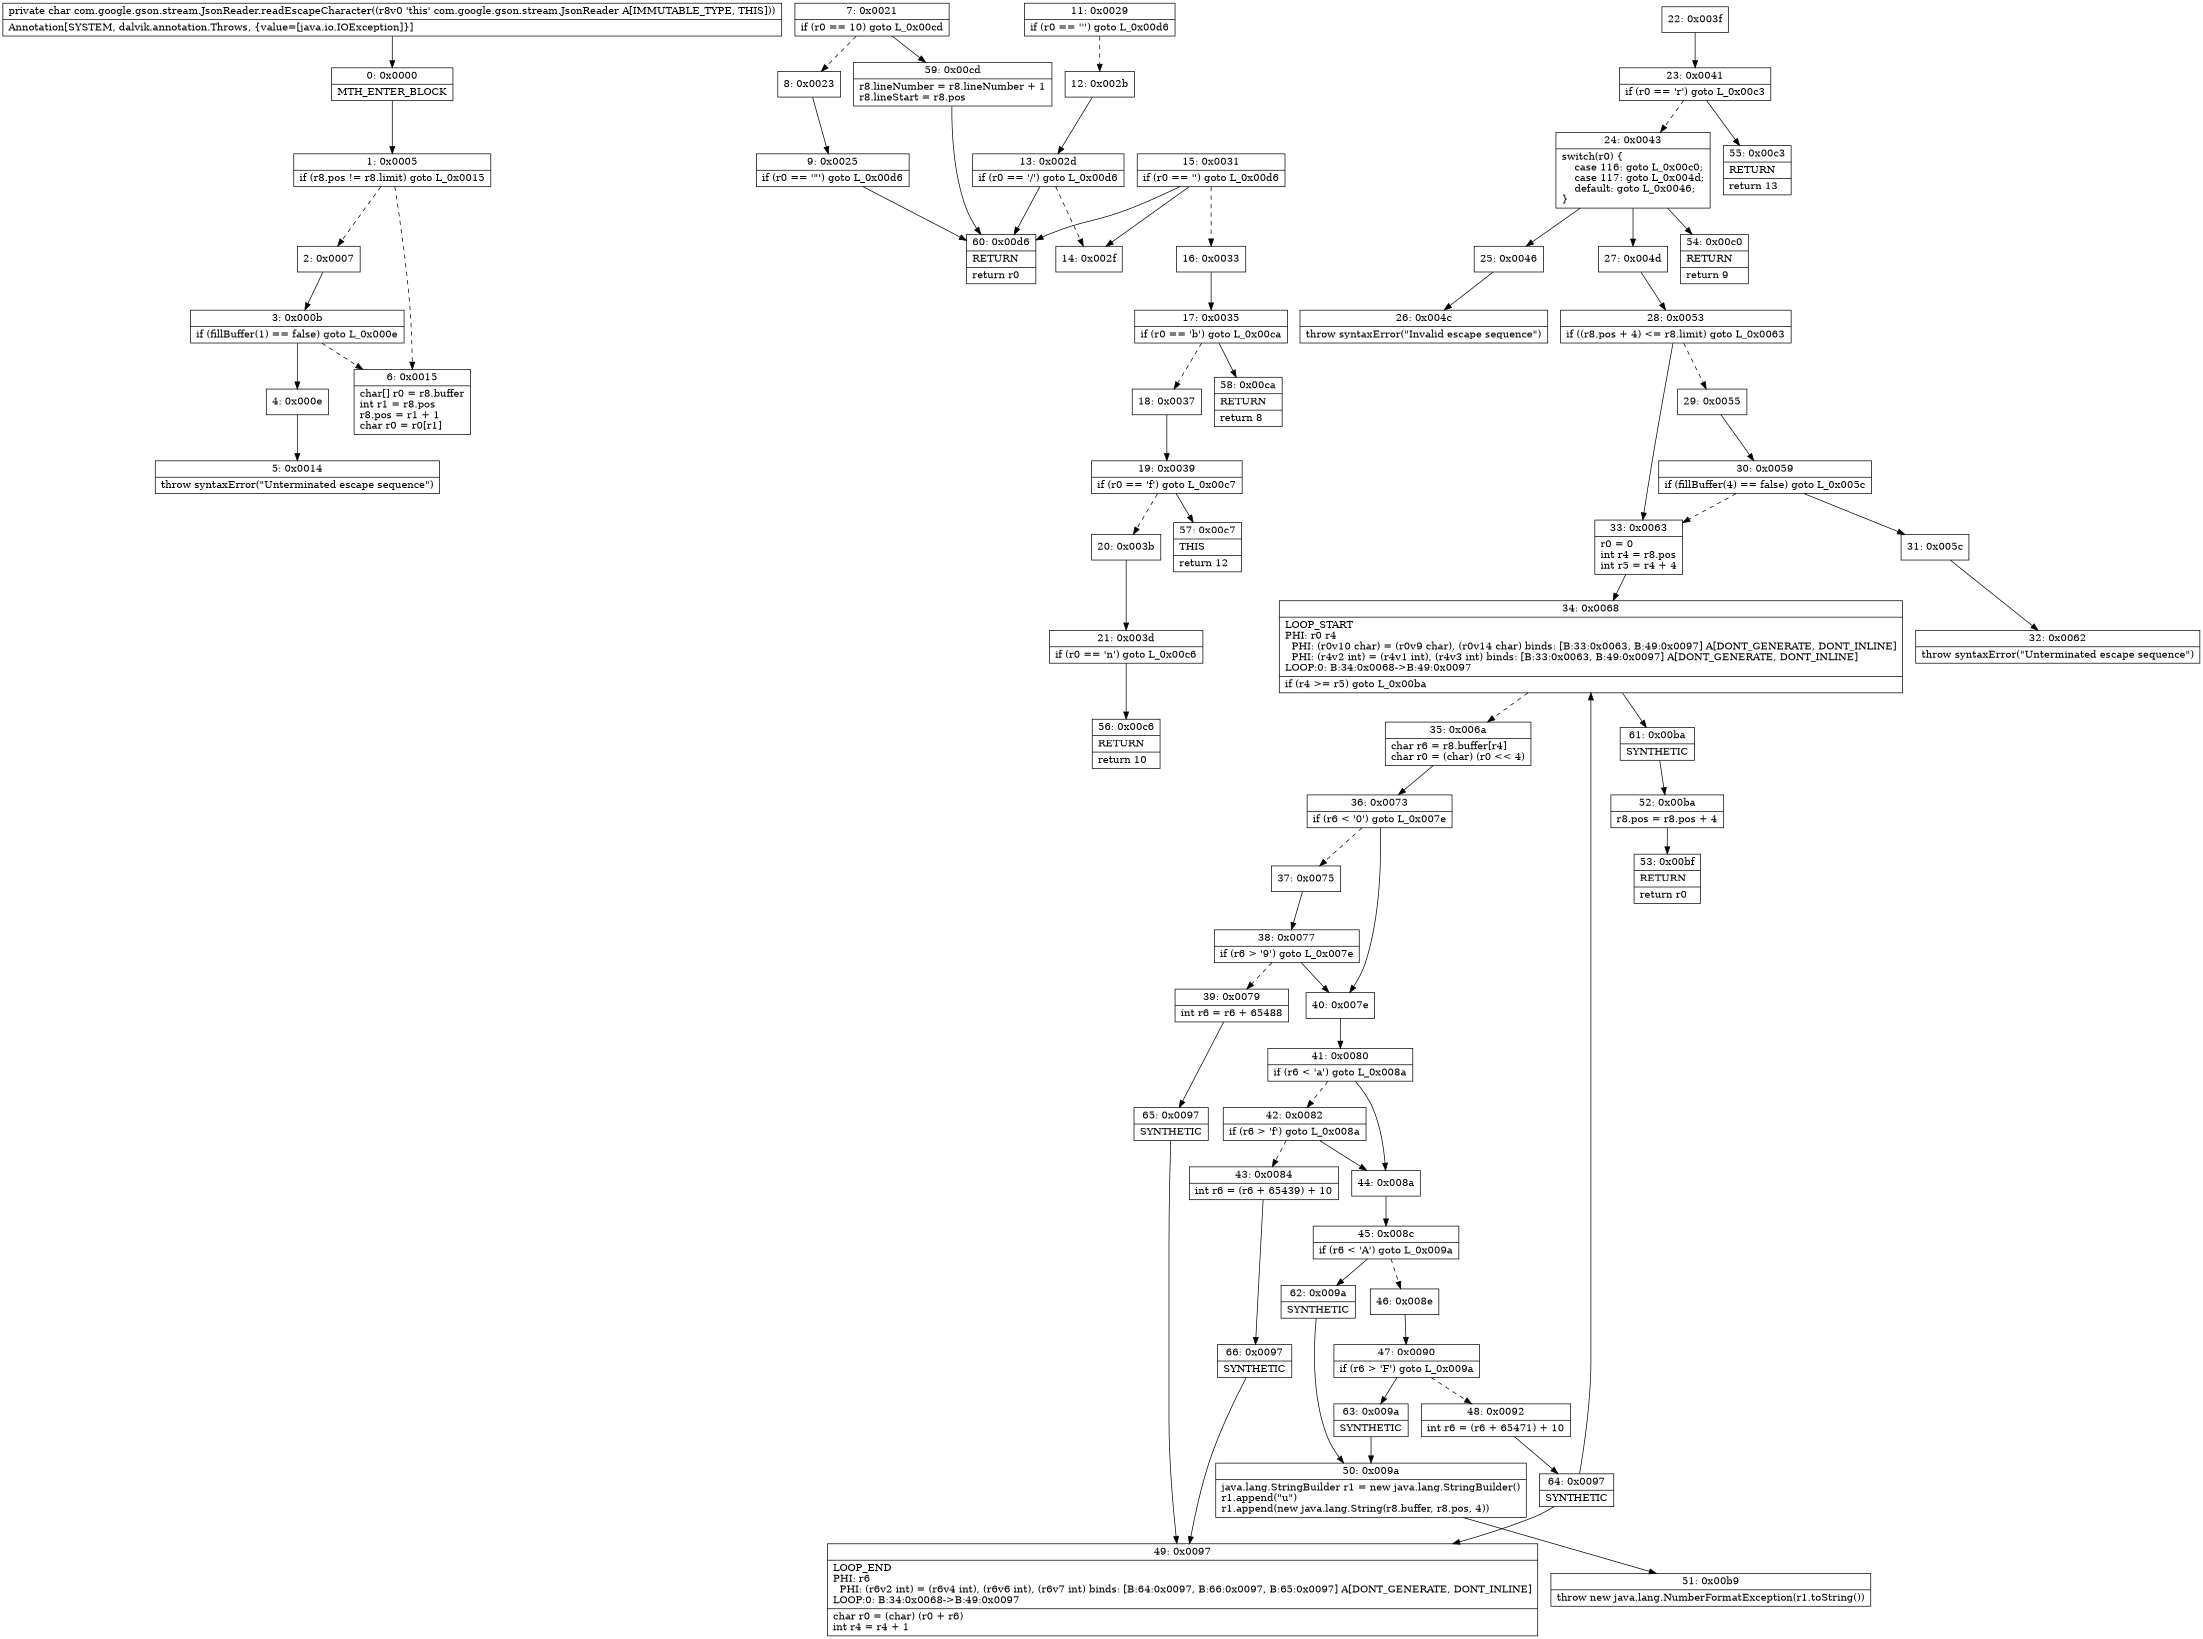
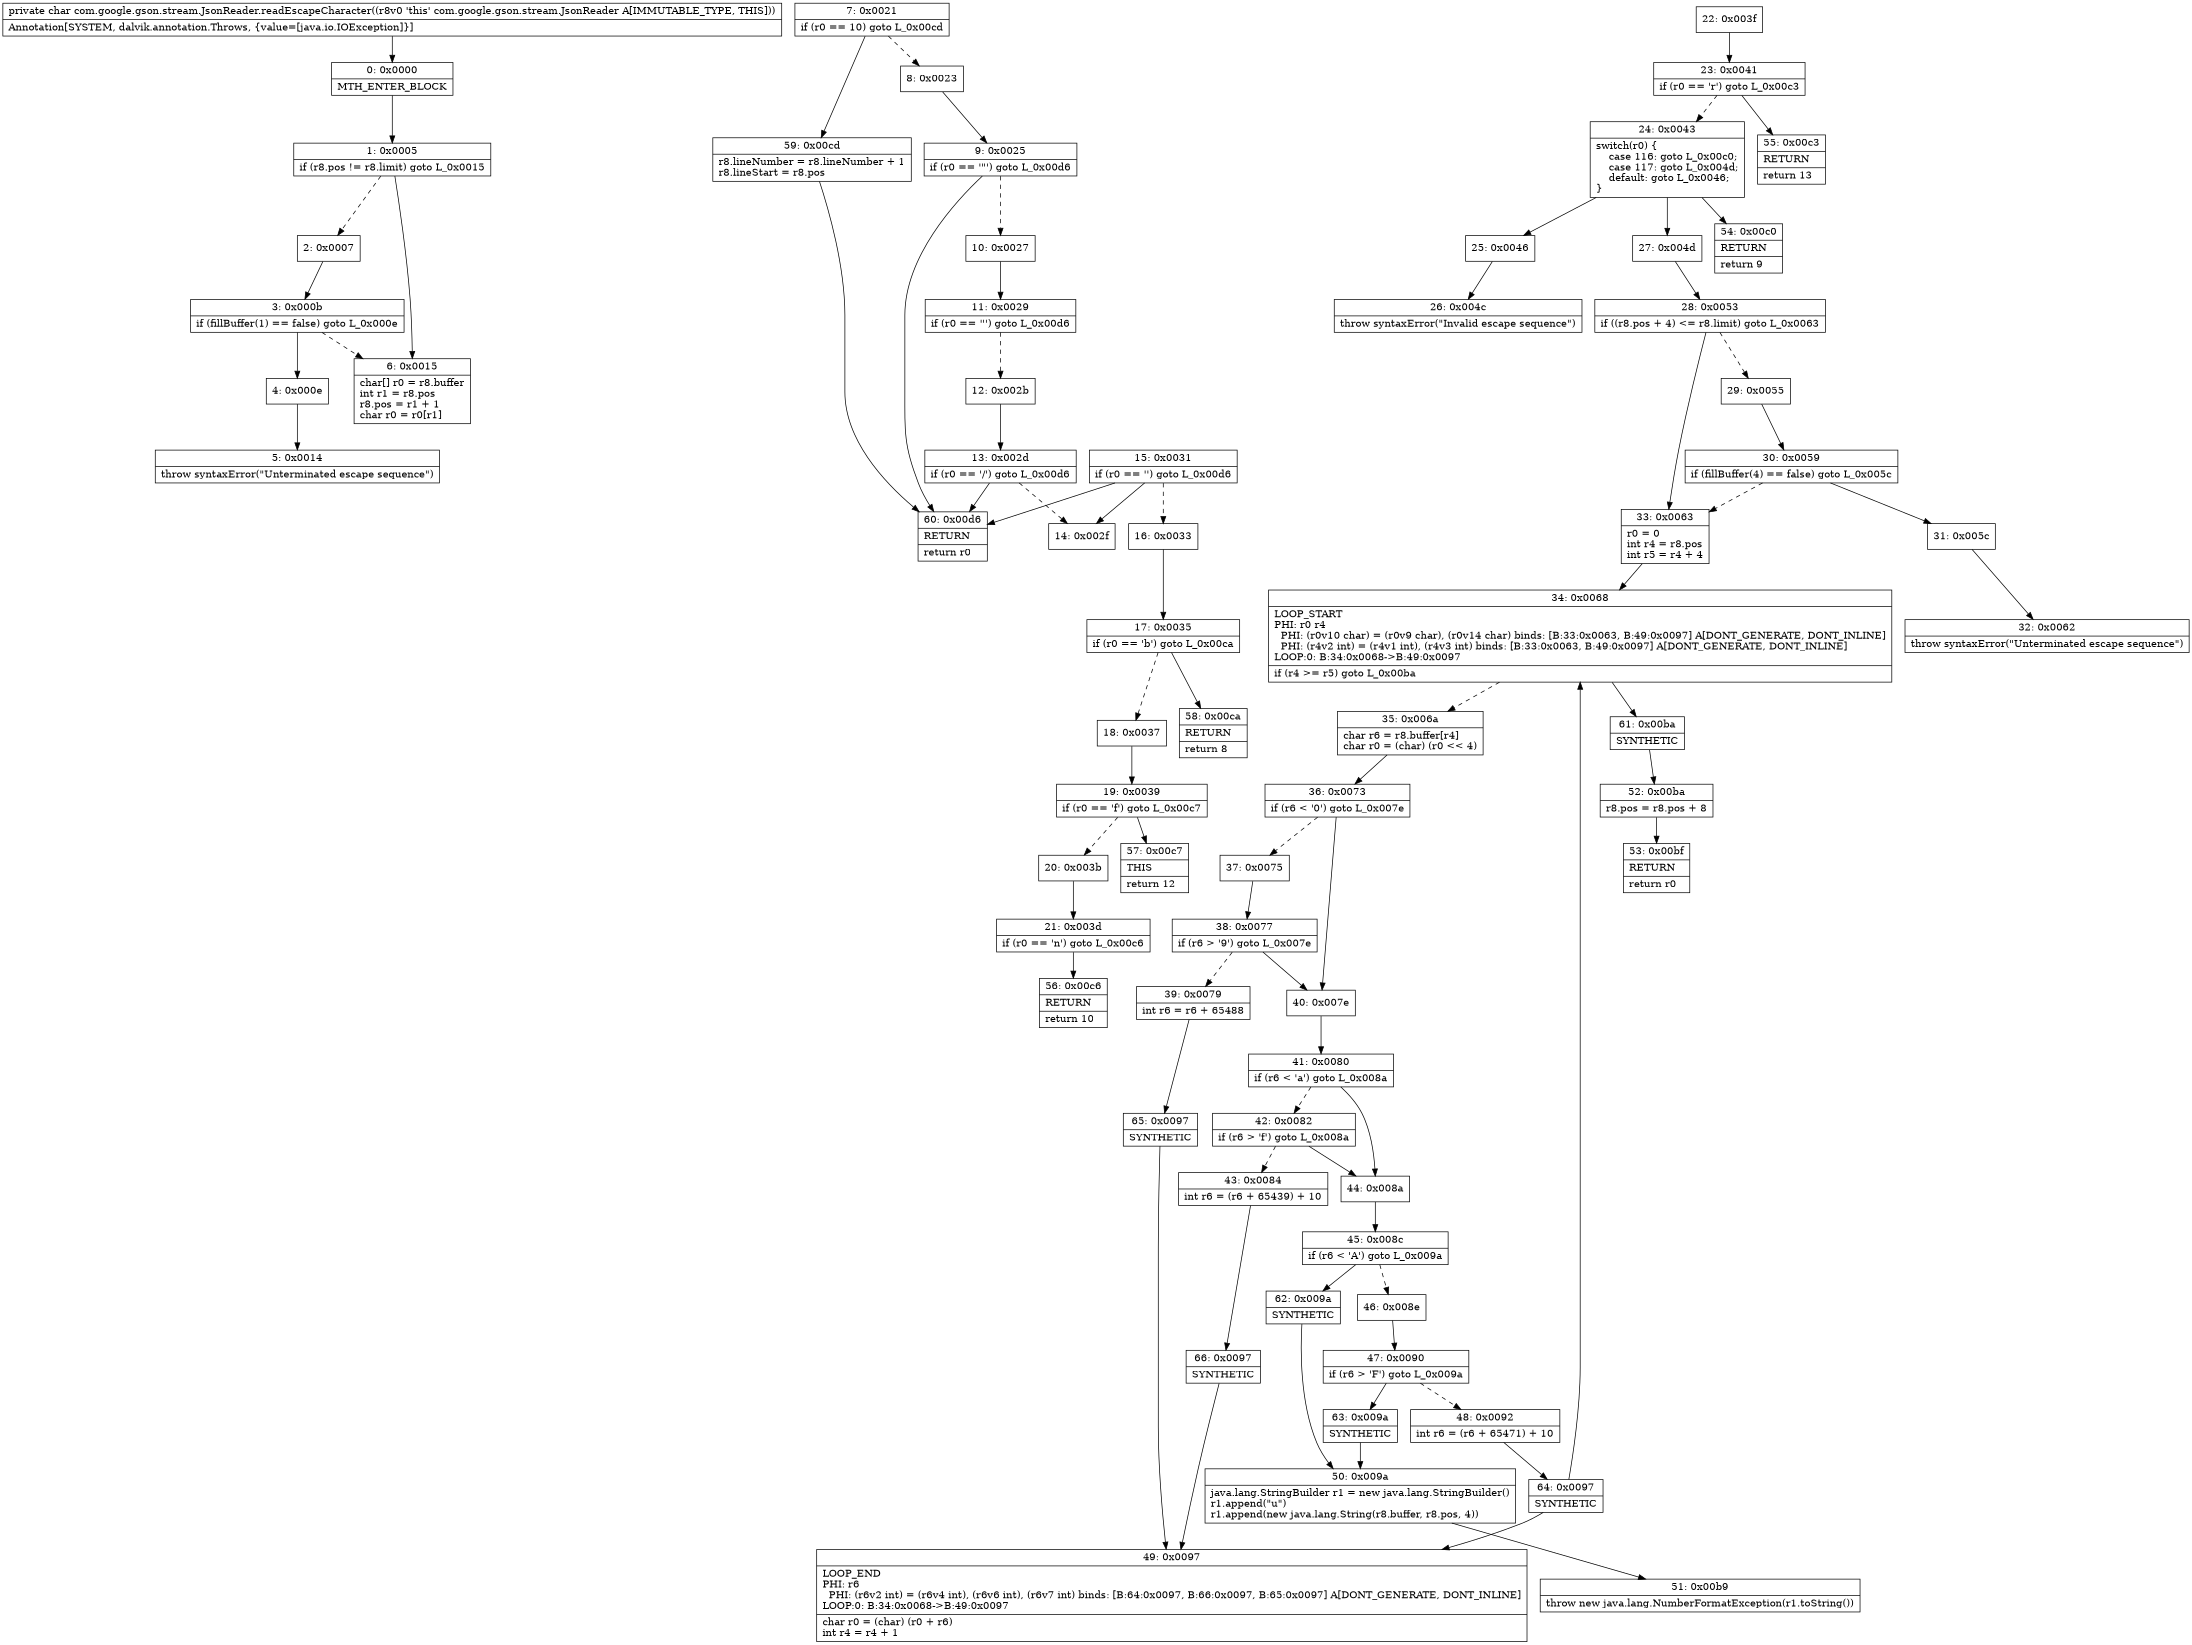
none -> (1001, 248)
(407, 274) -> (407, 263)
(1667, 819) -> (1657, 808)
